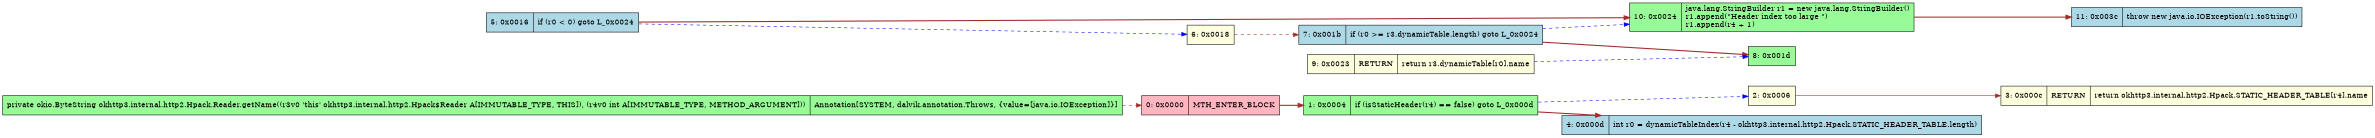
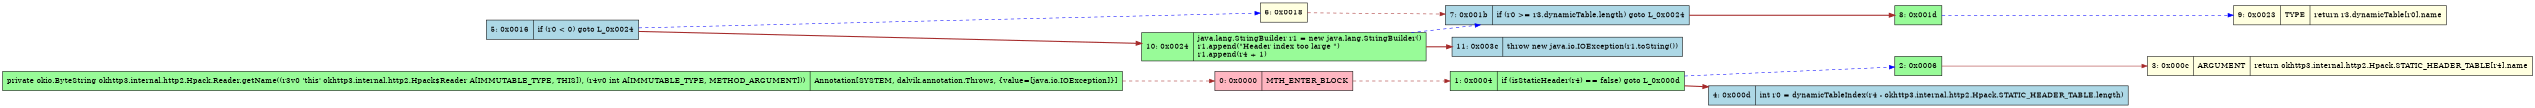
(1583, 27) -> (1443, 29)
(1639, 59) -> (2085, 15)
(1376, 64) -> (2295, 15)
(2069, 95) -> (2222, 66)
(1772, 96) -> (1918, 66)
(1289, 105) -> (1399, 81)
